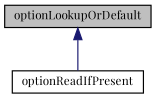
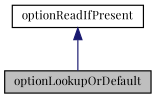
(78, 55) -> (78, 55)
